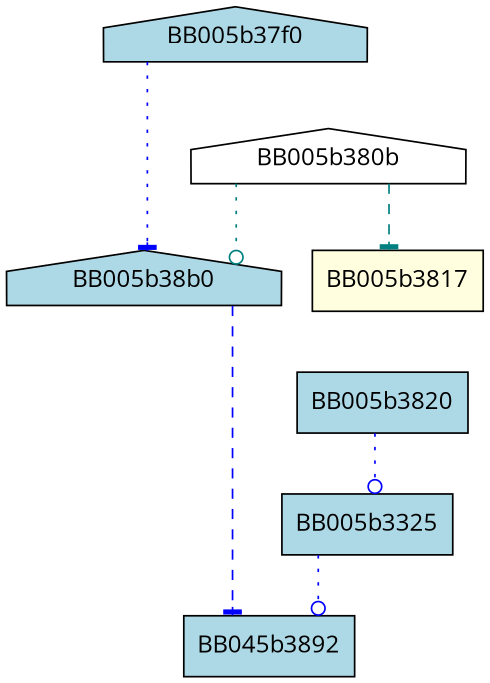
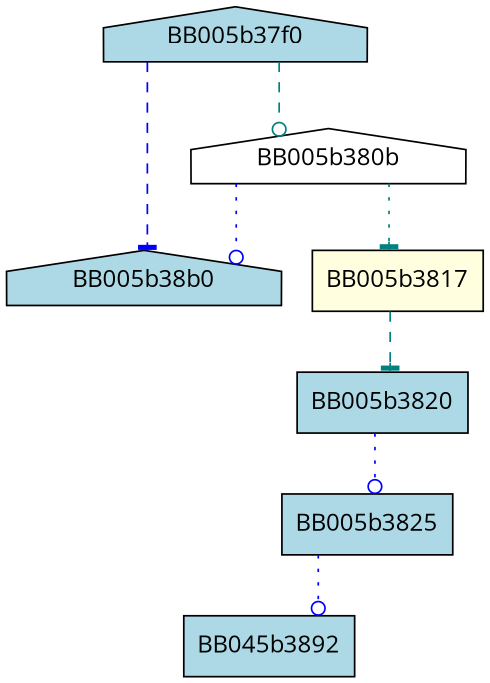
none -> (279, 92)
(147, 152) -> (147, 152)
(389, 213) -> (389, 213)
(236, 217) -> (236, 217)
none -> (390, 337)
(233, 456) -> none
(367, 524) -> (367, 524)
